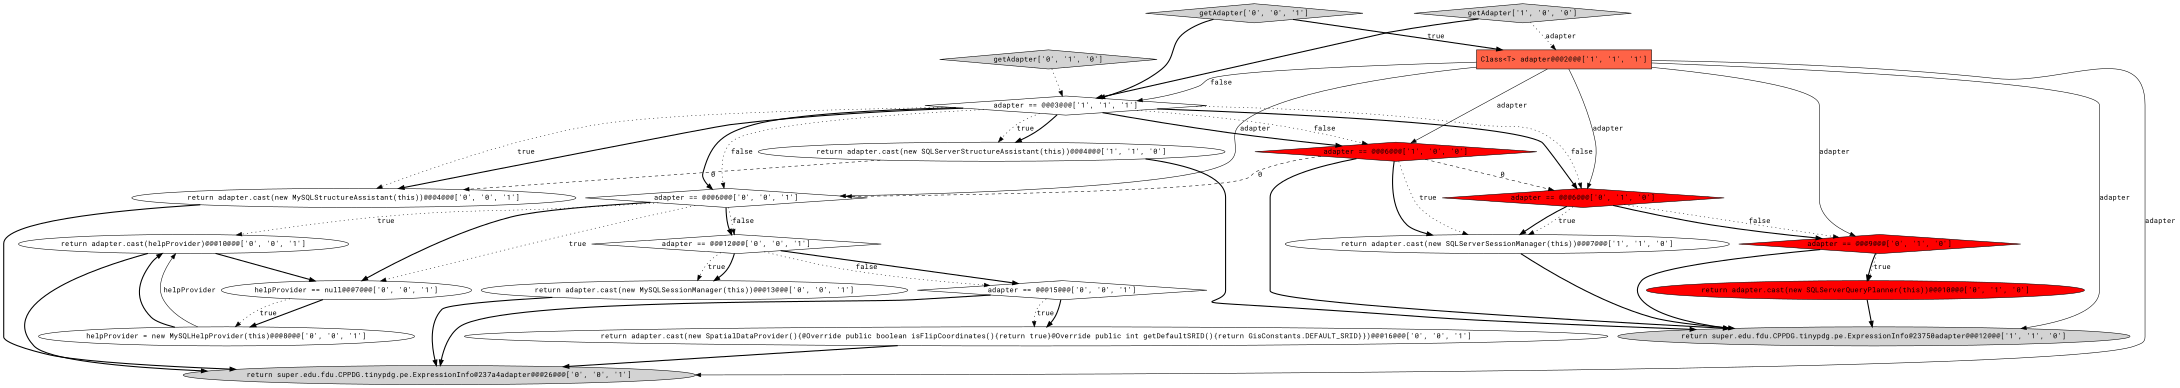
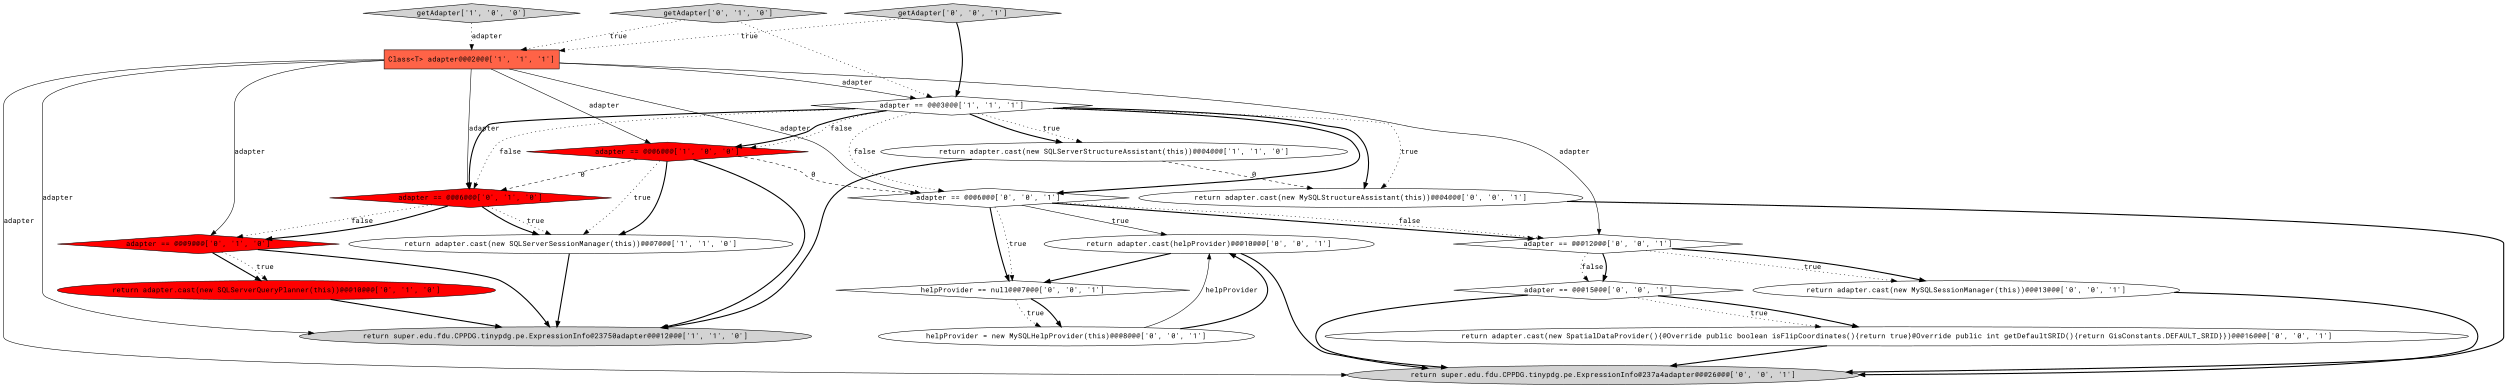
none -> (606, 34)
(1400, 35) -> (734, 34)
(1290, 55) -> none
(1221, 83) -> (857, 83)
none -> (1104, 91)
(450, 212) -> (1091, 219)
(346, 290) -> (1013, 290)
